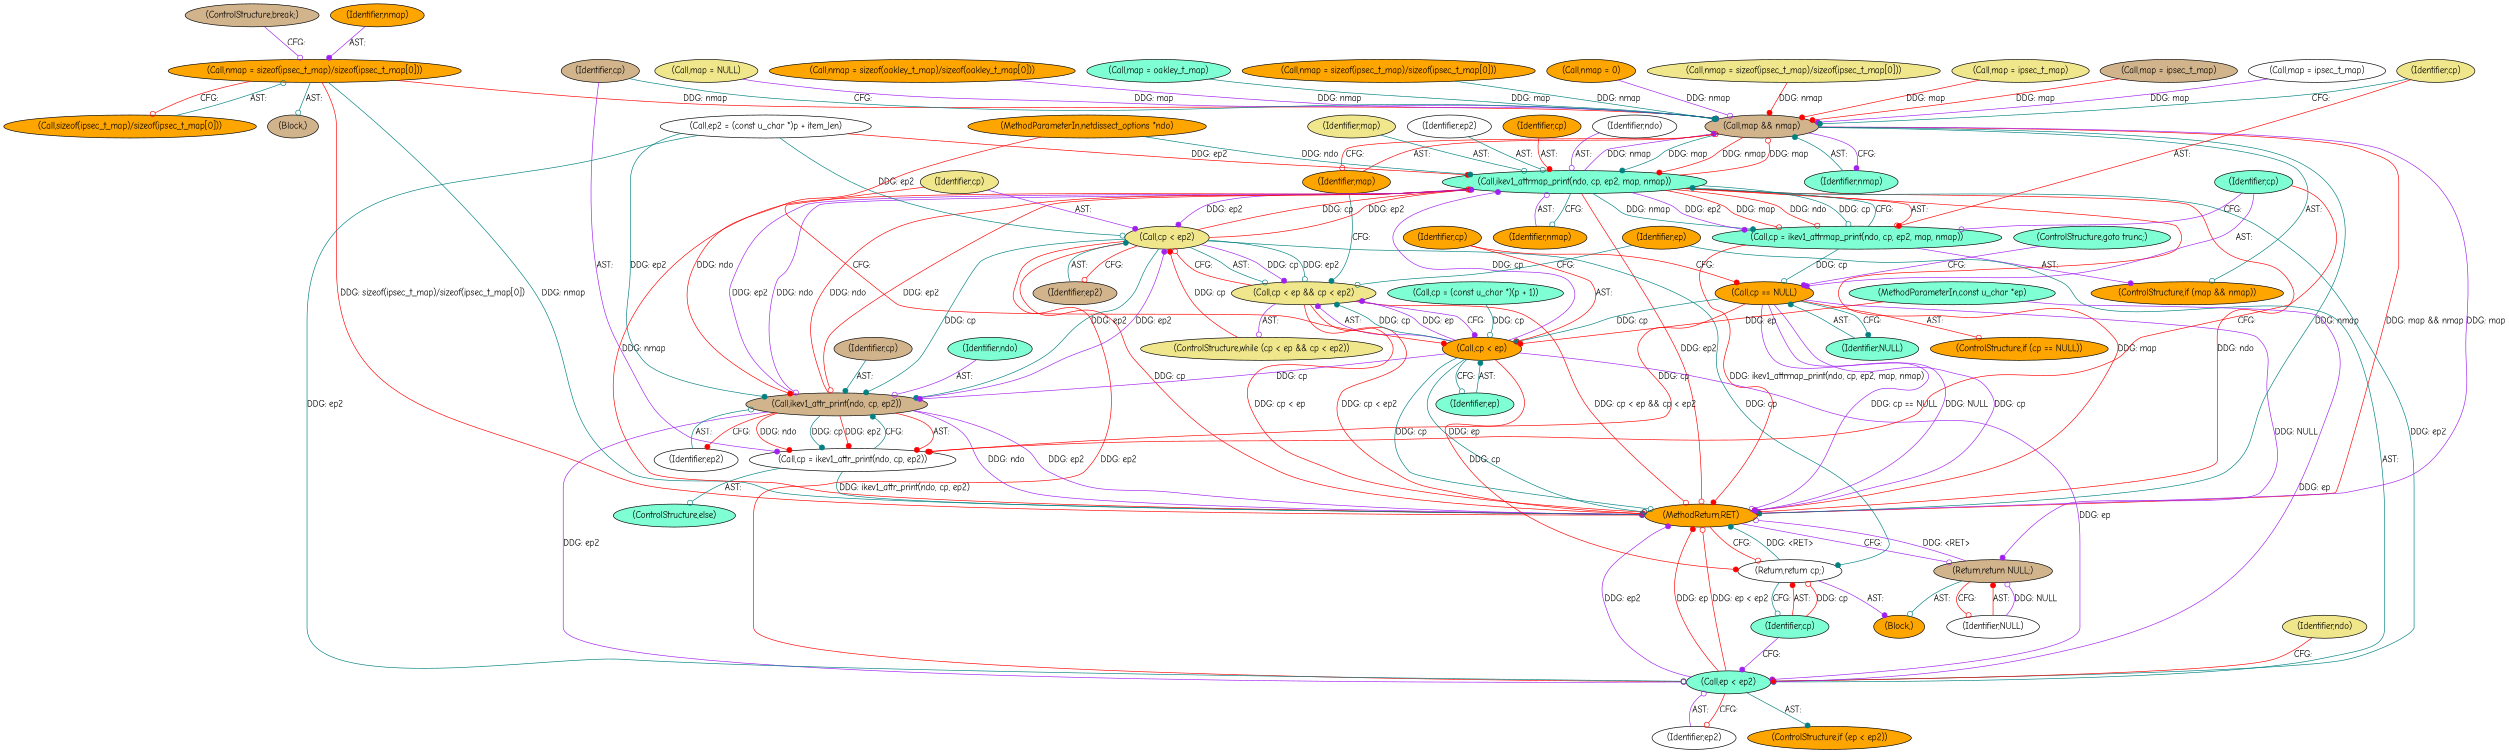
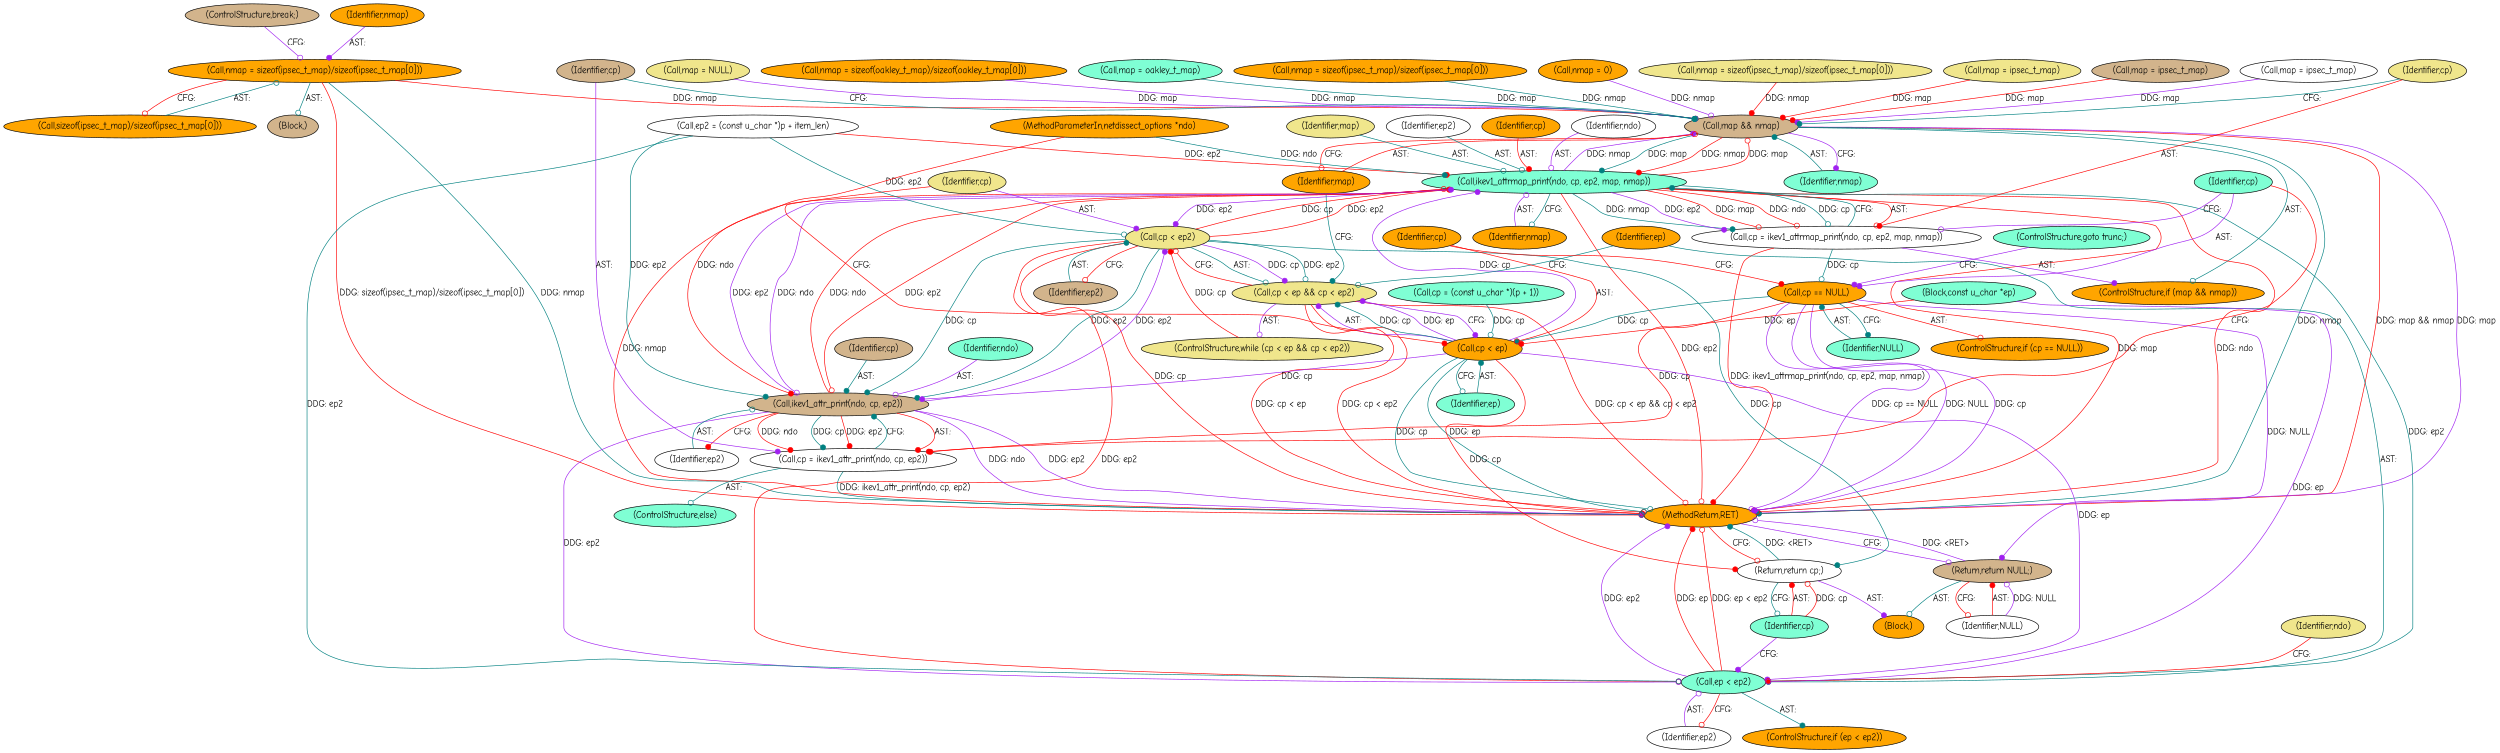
(1857, 238) -> (1837, 238)
(1952, 293) -> (1969, 293)
